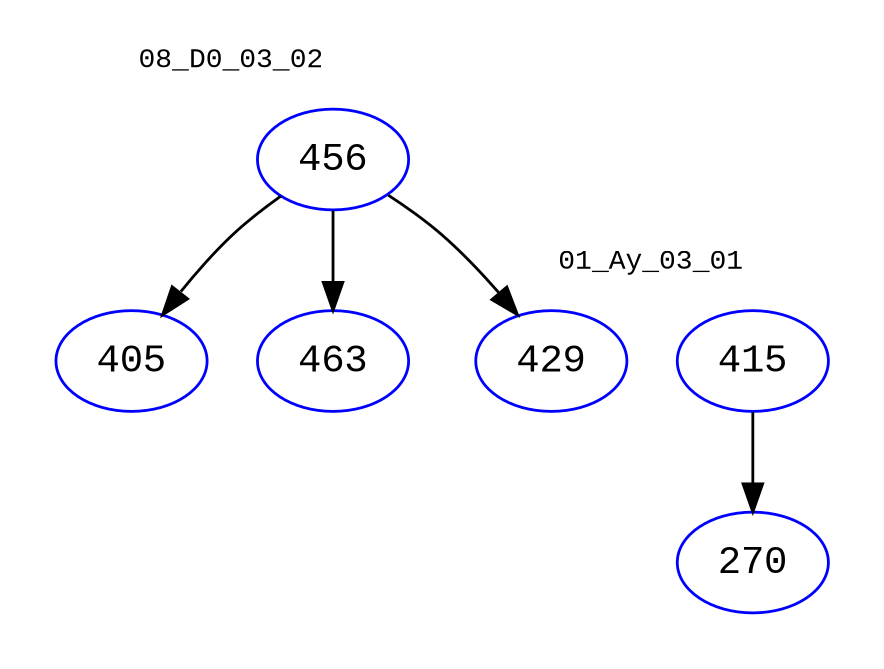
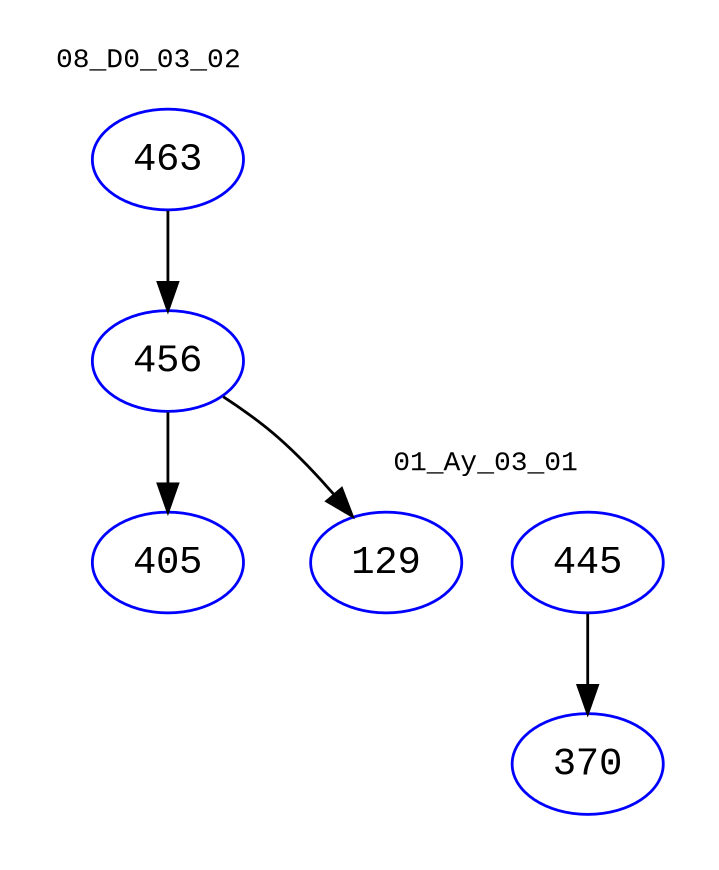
(333, 247) -> (168, 247)
(551, 361) -> (386, 563)
(753, 361) -> (588, 563)
(753, 563) -> (588, 764)
